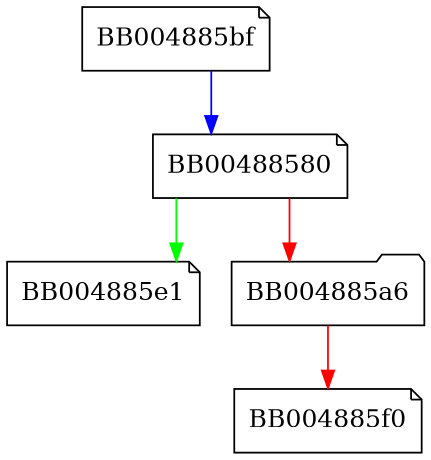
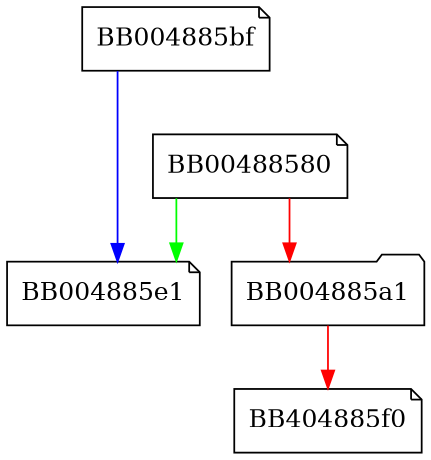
(211, 93) -> (118, 157)
(328, 293) -> (328, 293)
(328, 421) -> (328, 421)
